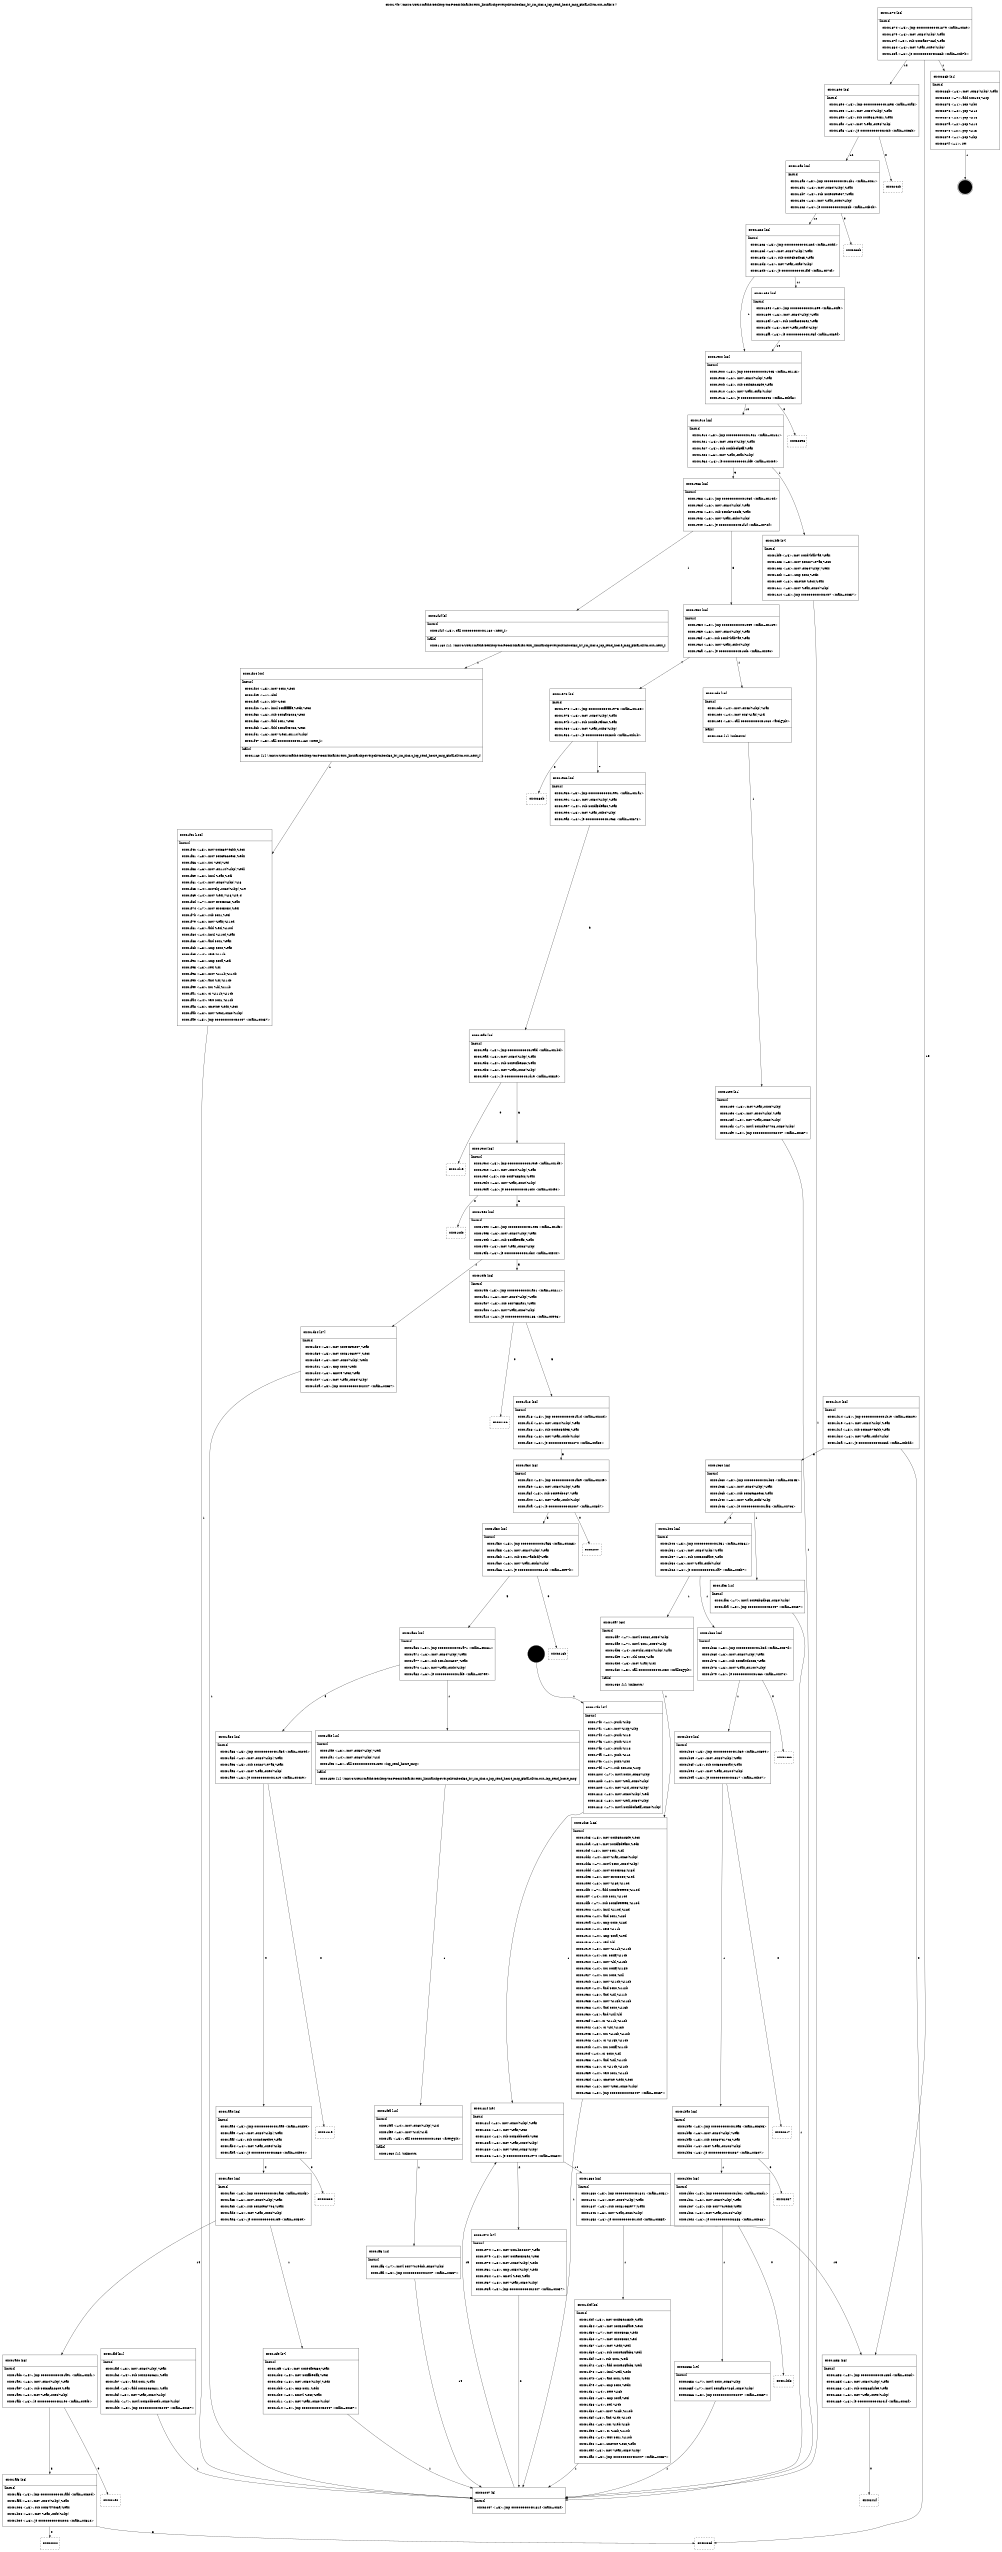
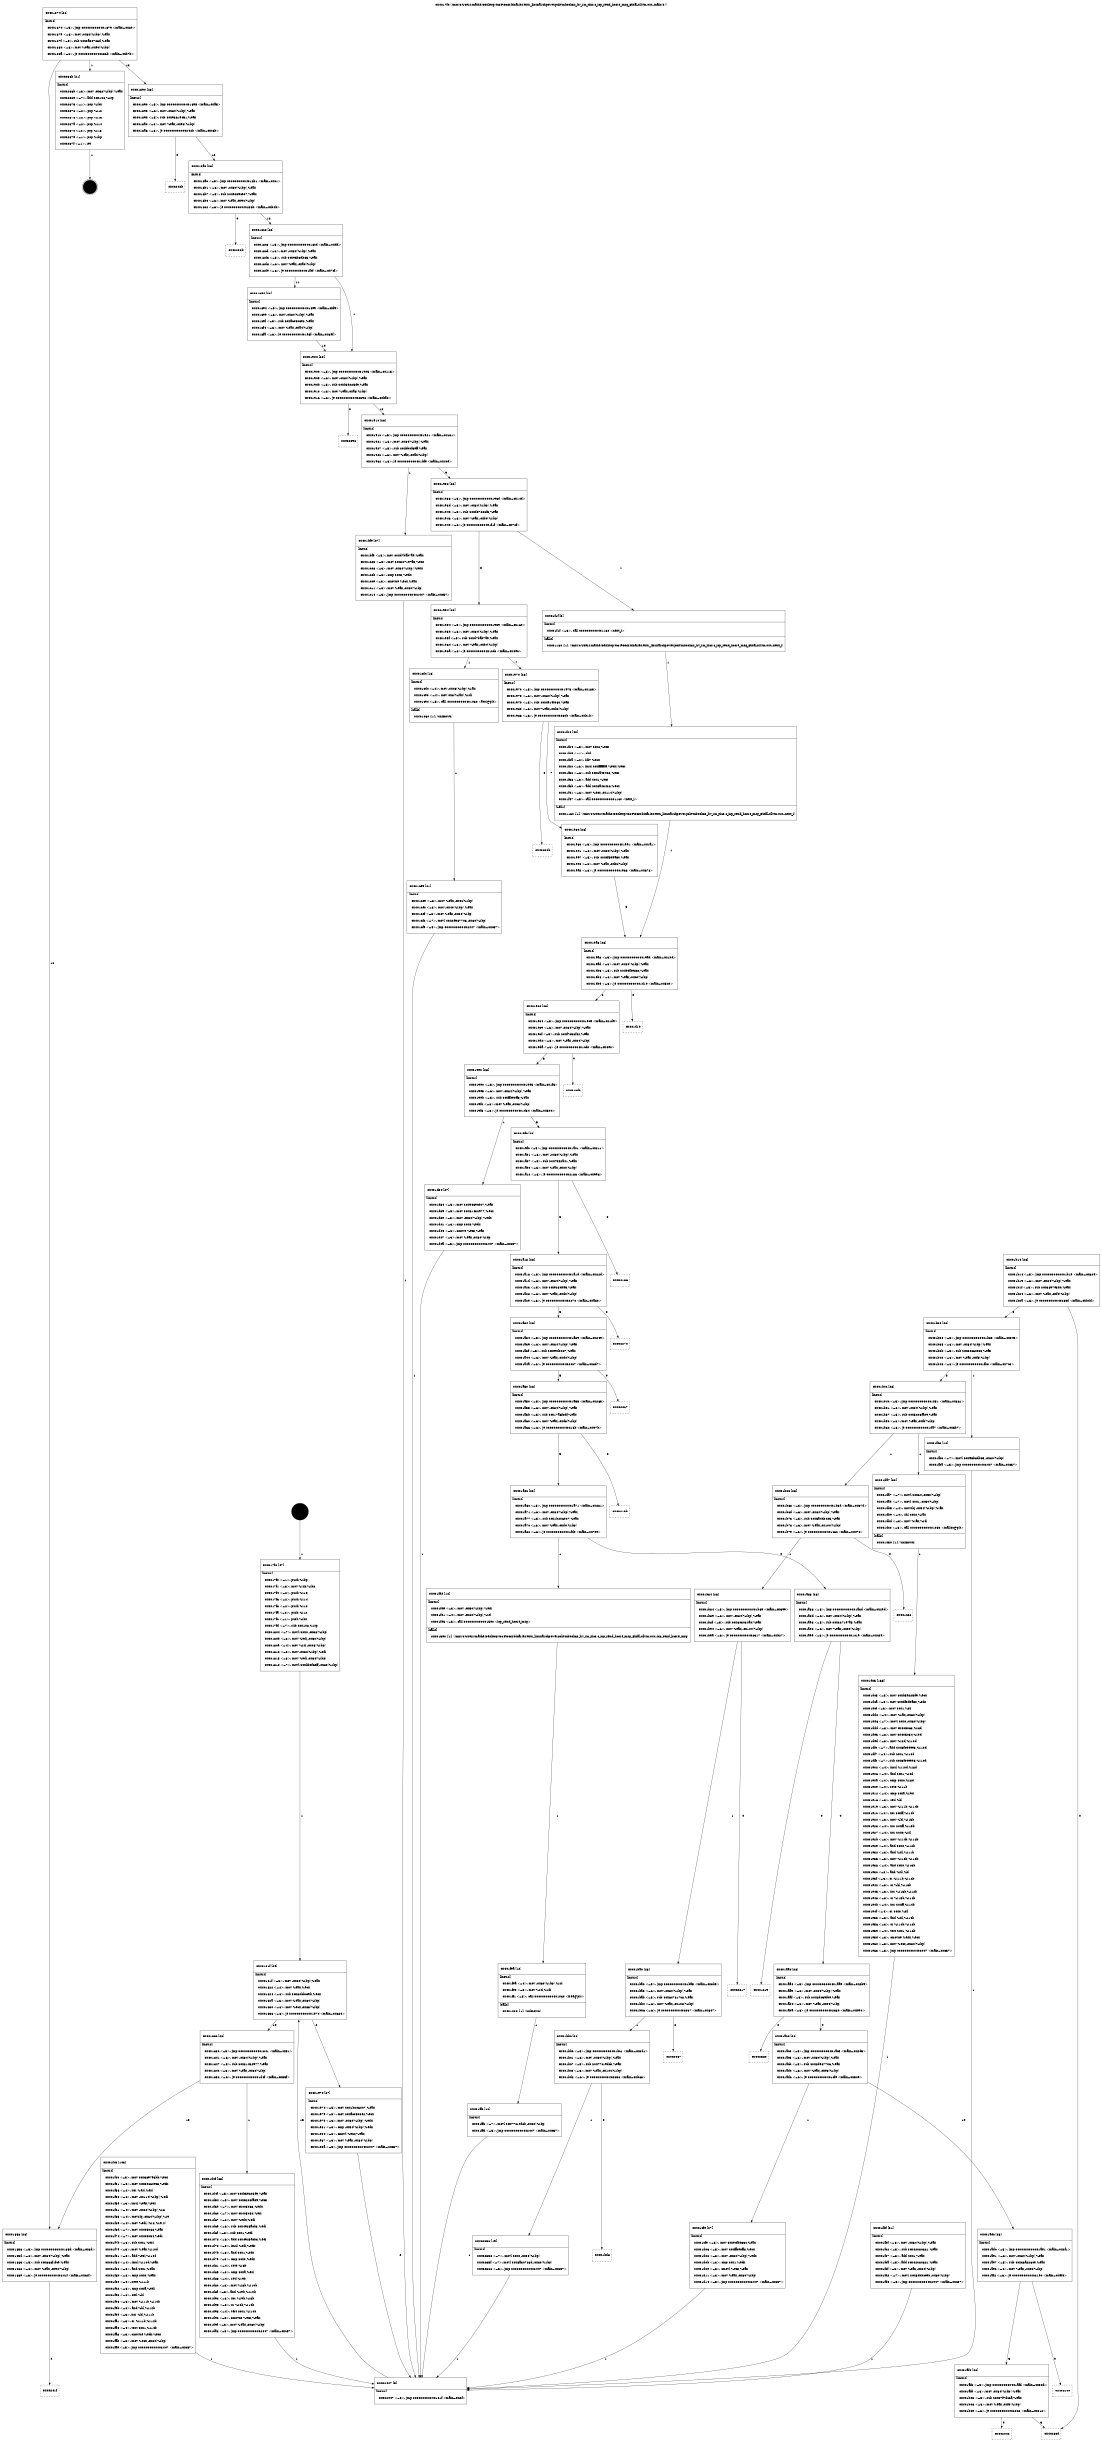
(302, 807) -> (659, 879)
none -> (620, 1344)
(460, 2381) -> (469, 2255)
